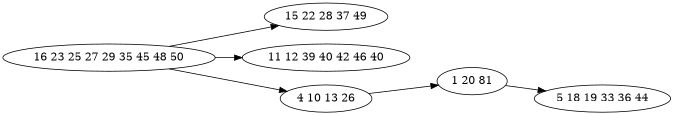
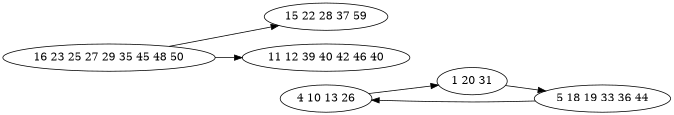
(326, 17) -> (326, 17)
(224, 79) -> (457, 102)
(472, 81) -> (472, 81)
